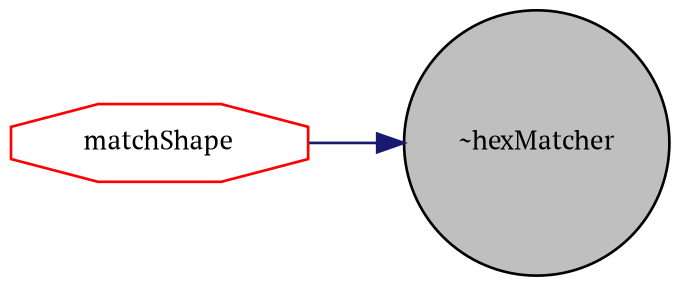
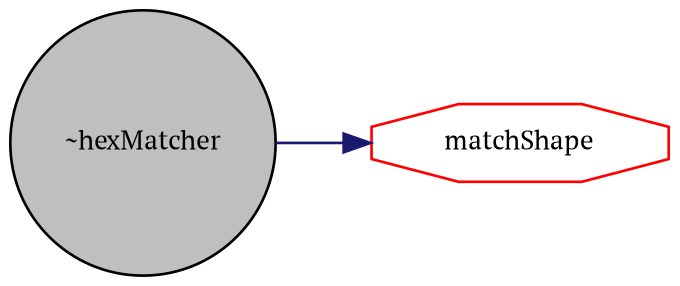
(343, 143) -> (310, 143)
